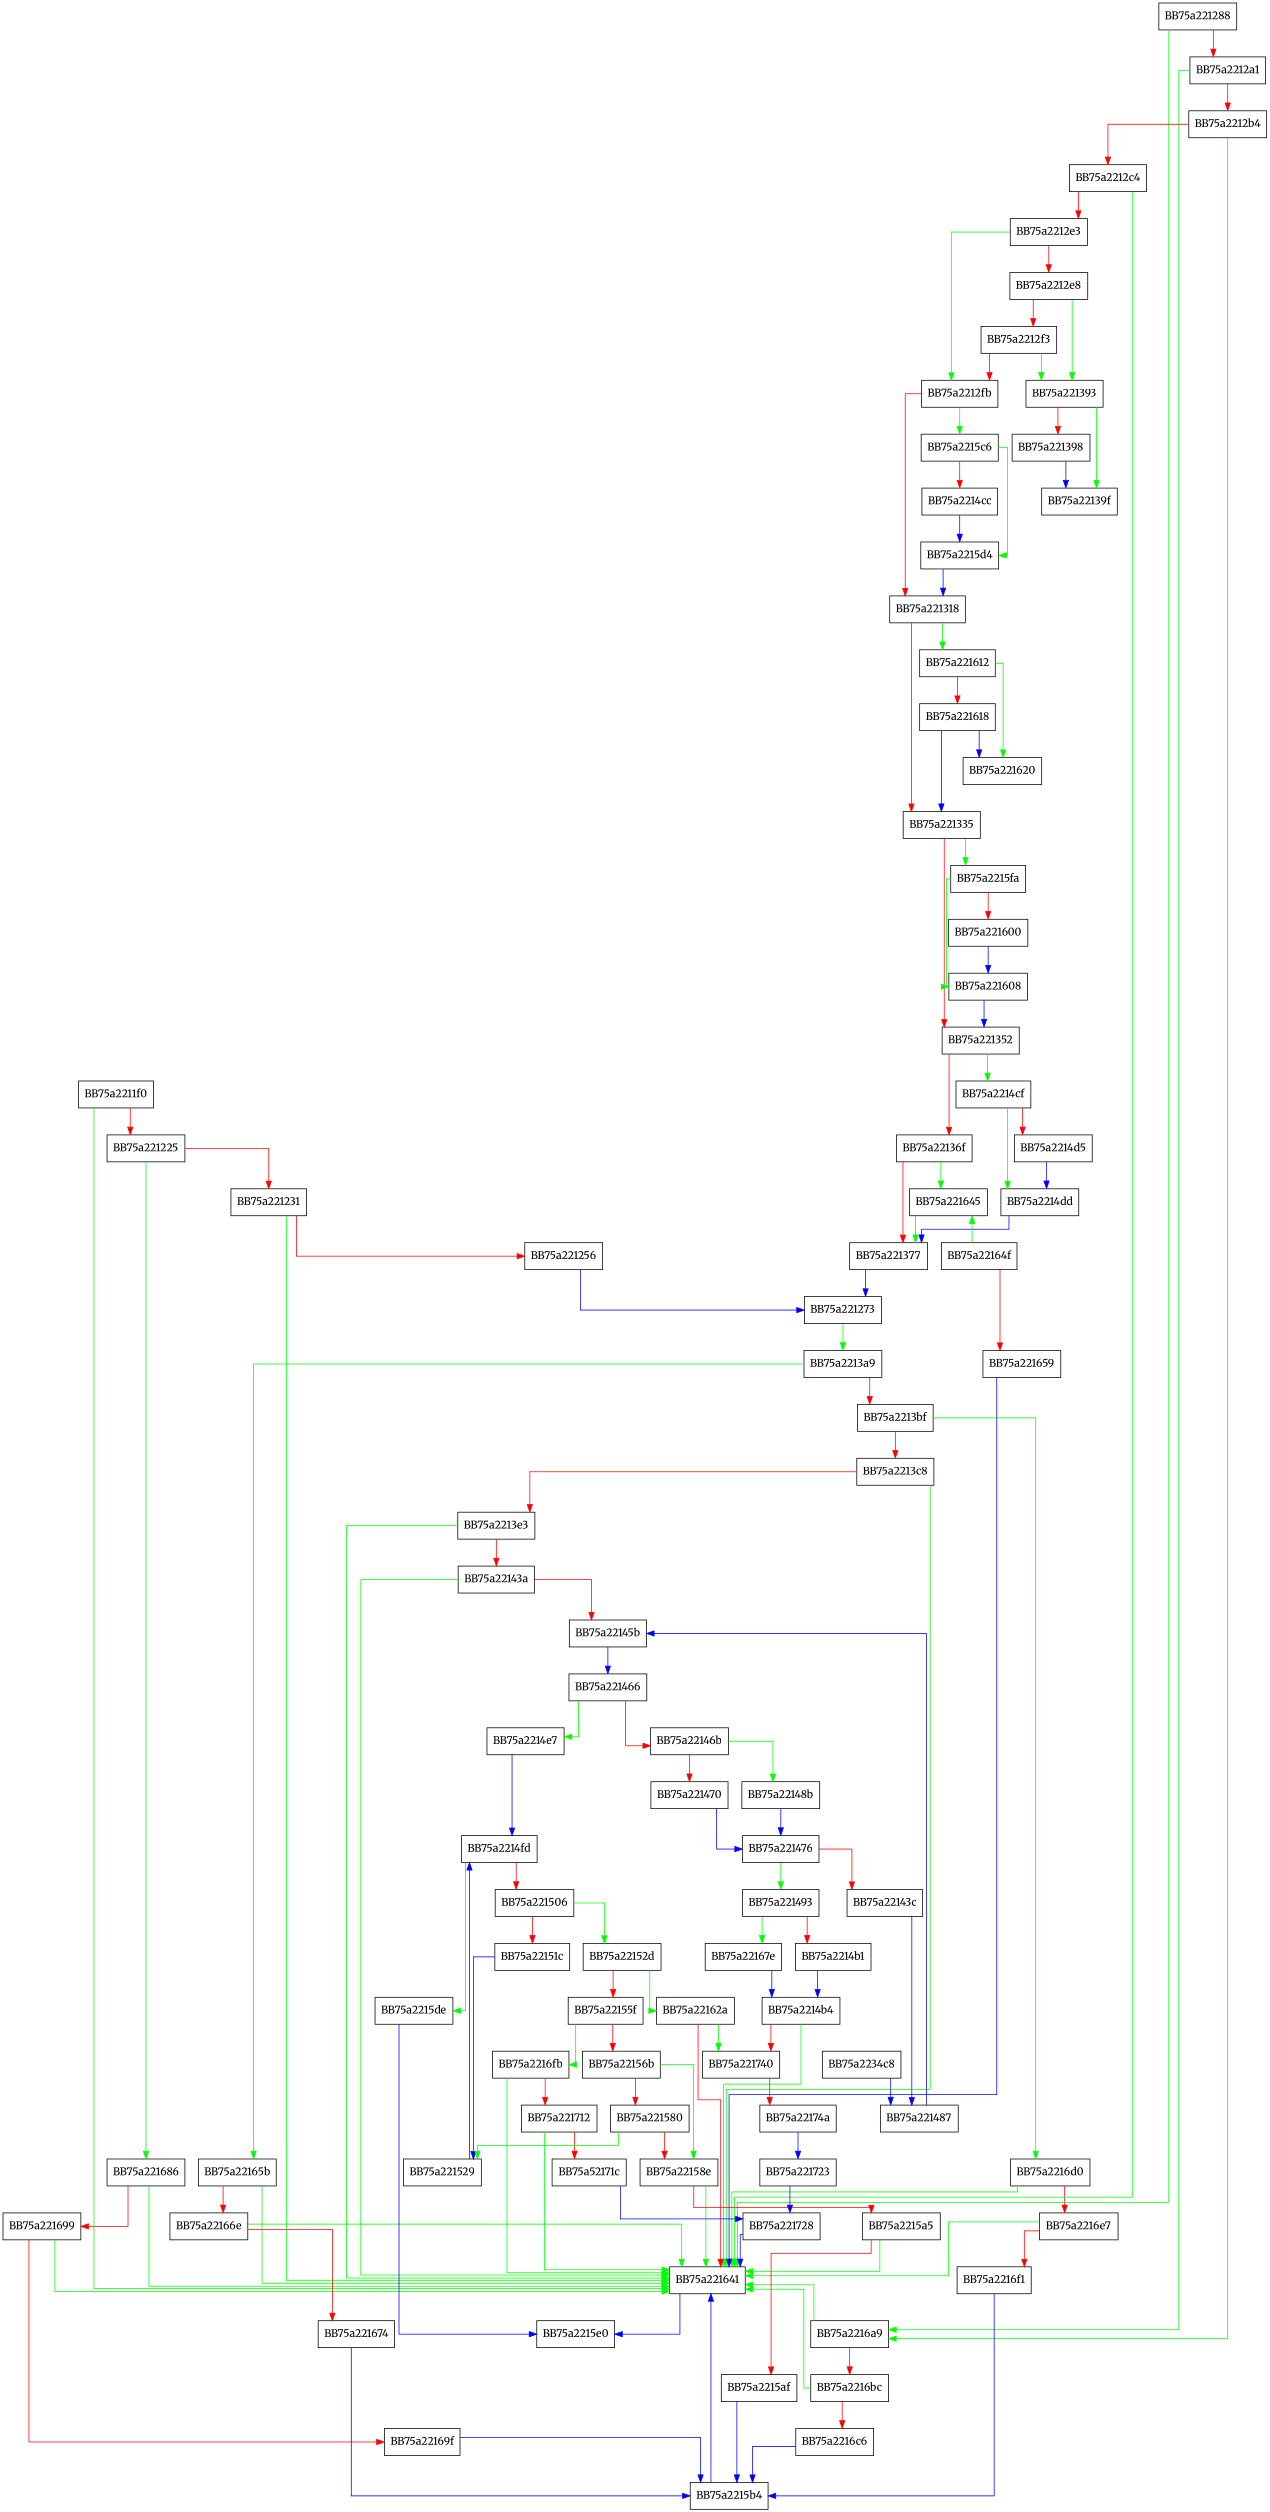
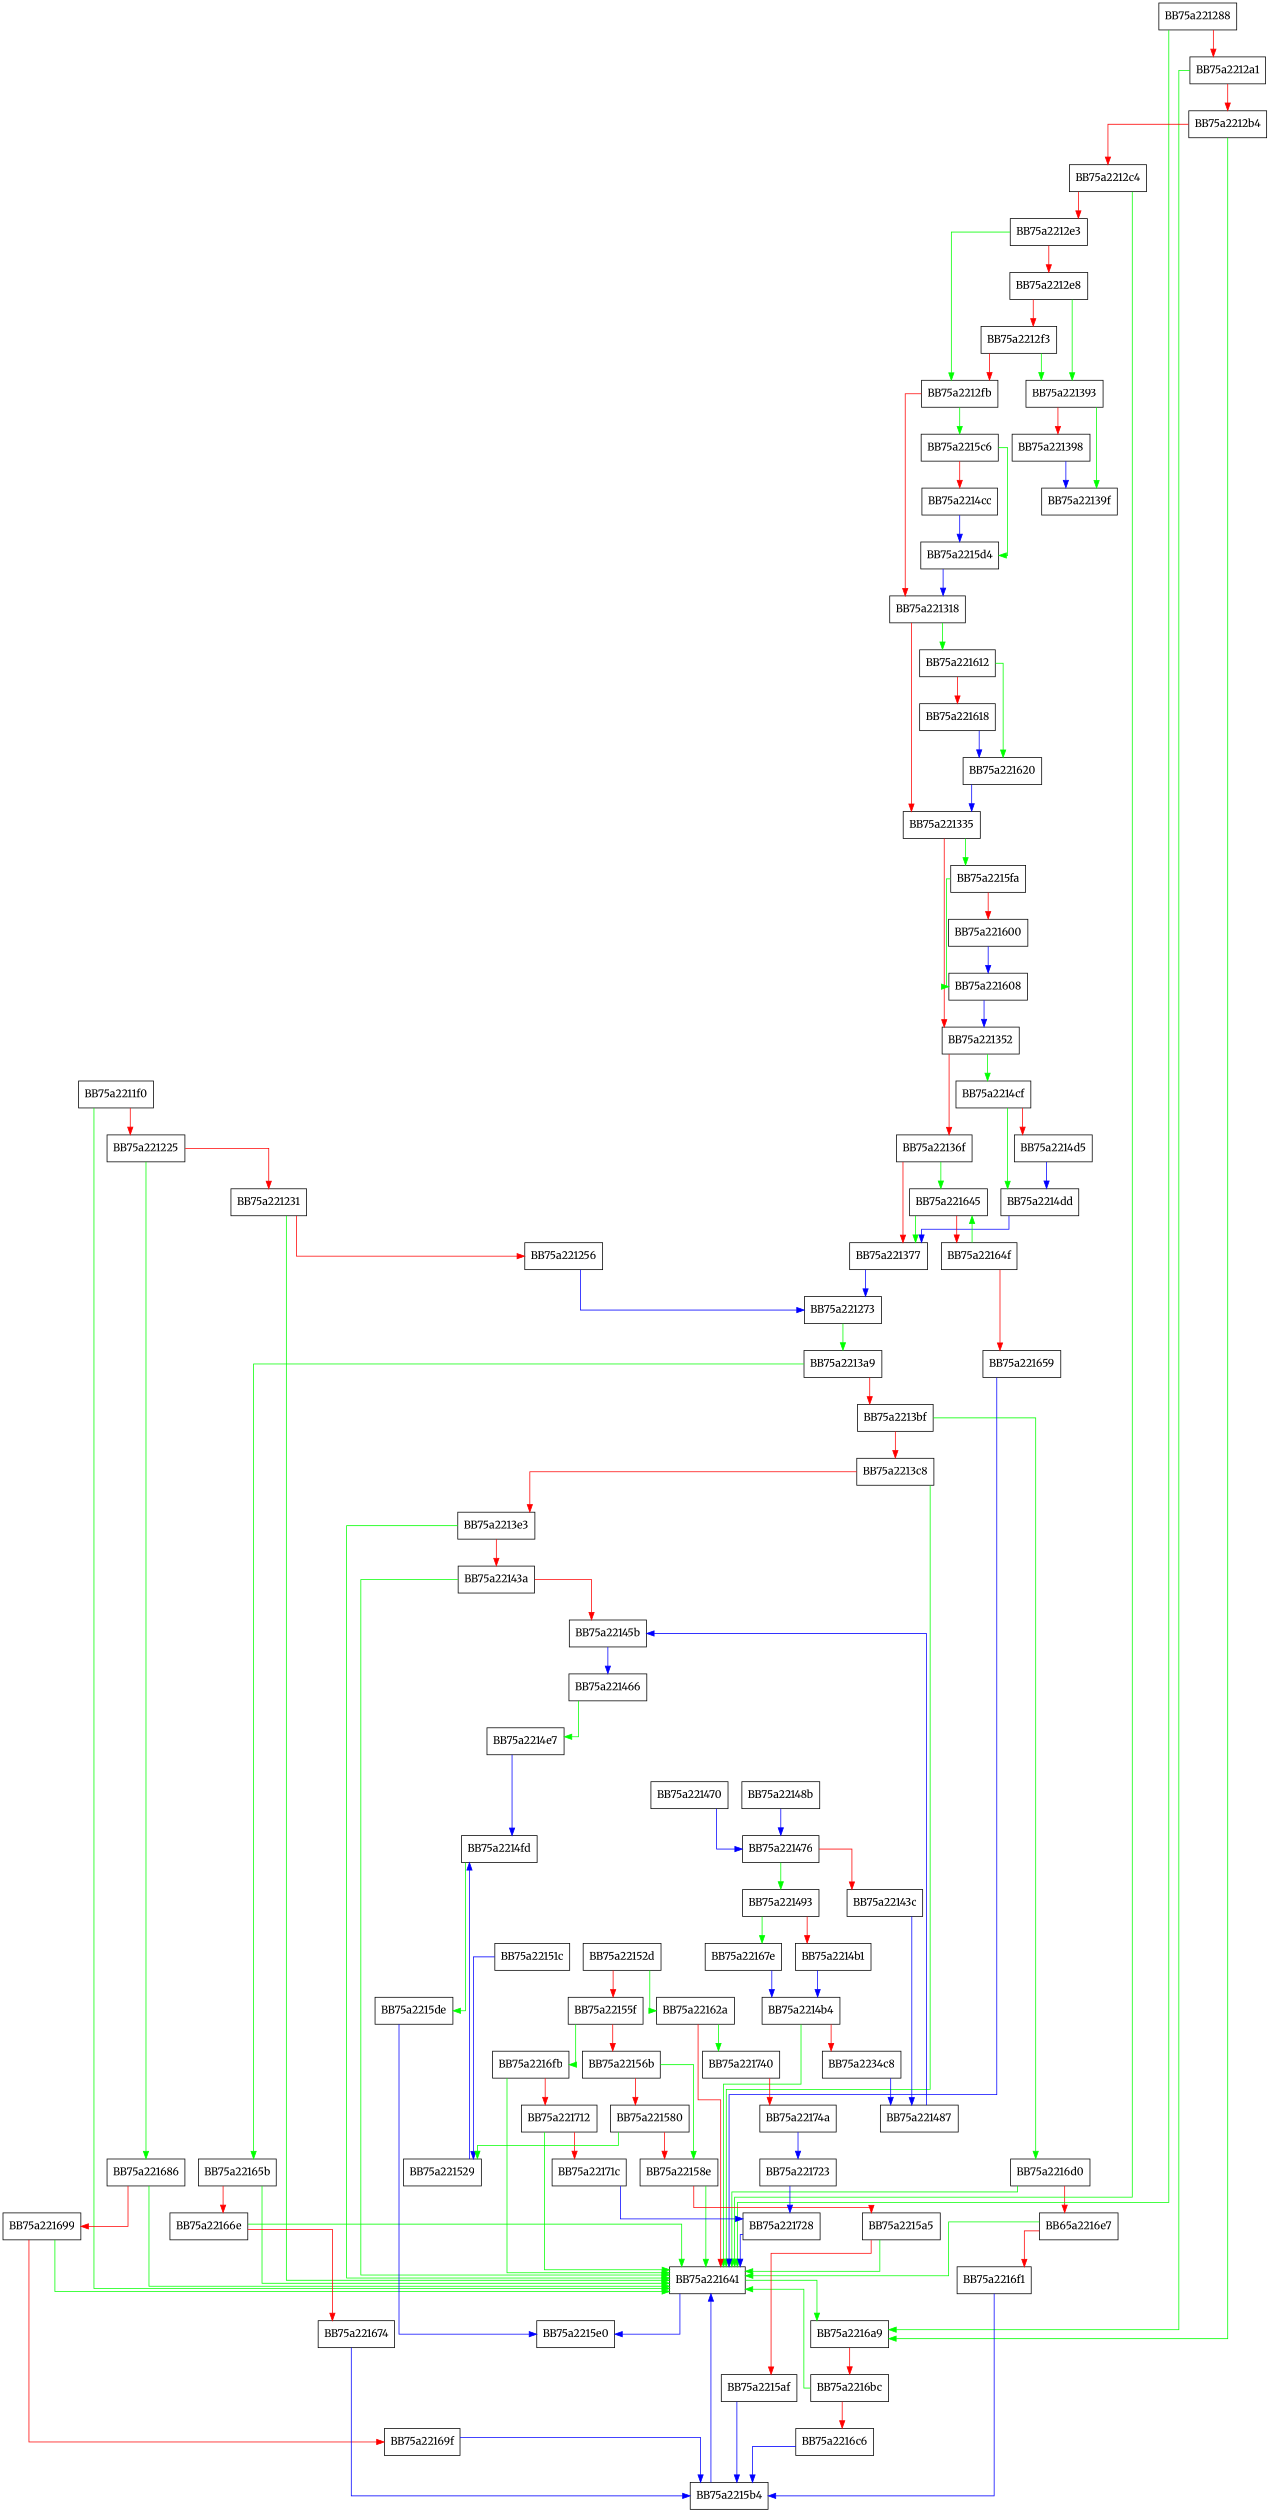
(941, 767) -> (972, 794)
none -> (957, 1224)
(689, 1741) -> none
(535, 1903) -> none
(771, 2034) -> (831, 2034)
(589, 2172) -> (589, 2172)
(1079, 2226) -> (1079, 2226)
(801, 2285) -> (798, 2280)
